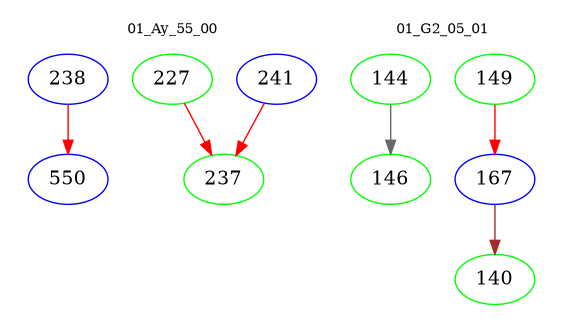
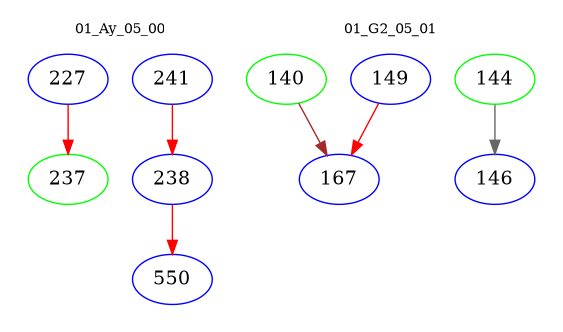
(172, 30) -> (120, 30)
(172, 79) -> (68, 79)
(495, 79) -> (391, 79)
(254, 123) -> (172, 122)
(391, 179) -> (495, 179)
(495, 223) -> (309, 123)
